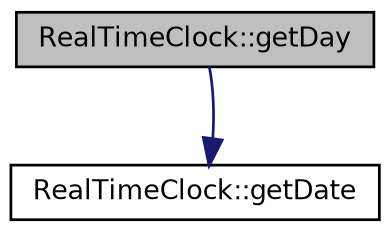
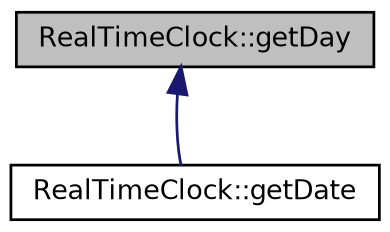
(213, 103) -> (177, 130)
